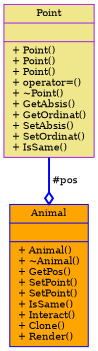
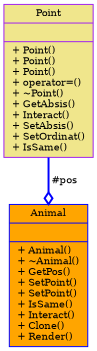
(49, 115) -> (41, 115)
